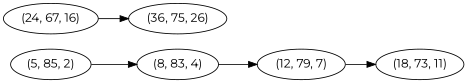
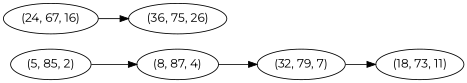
(178, 64) -> (178, 64)
(301, 64) -> (301, 64)
